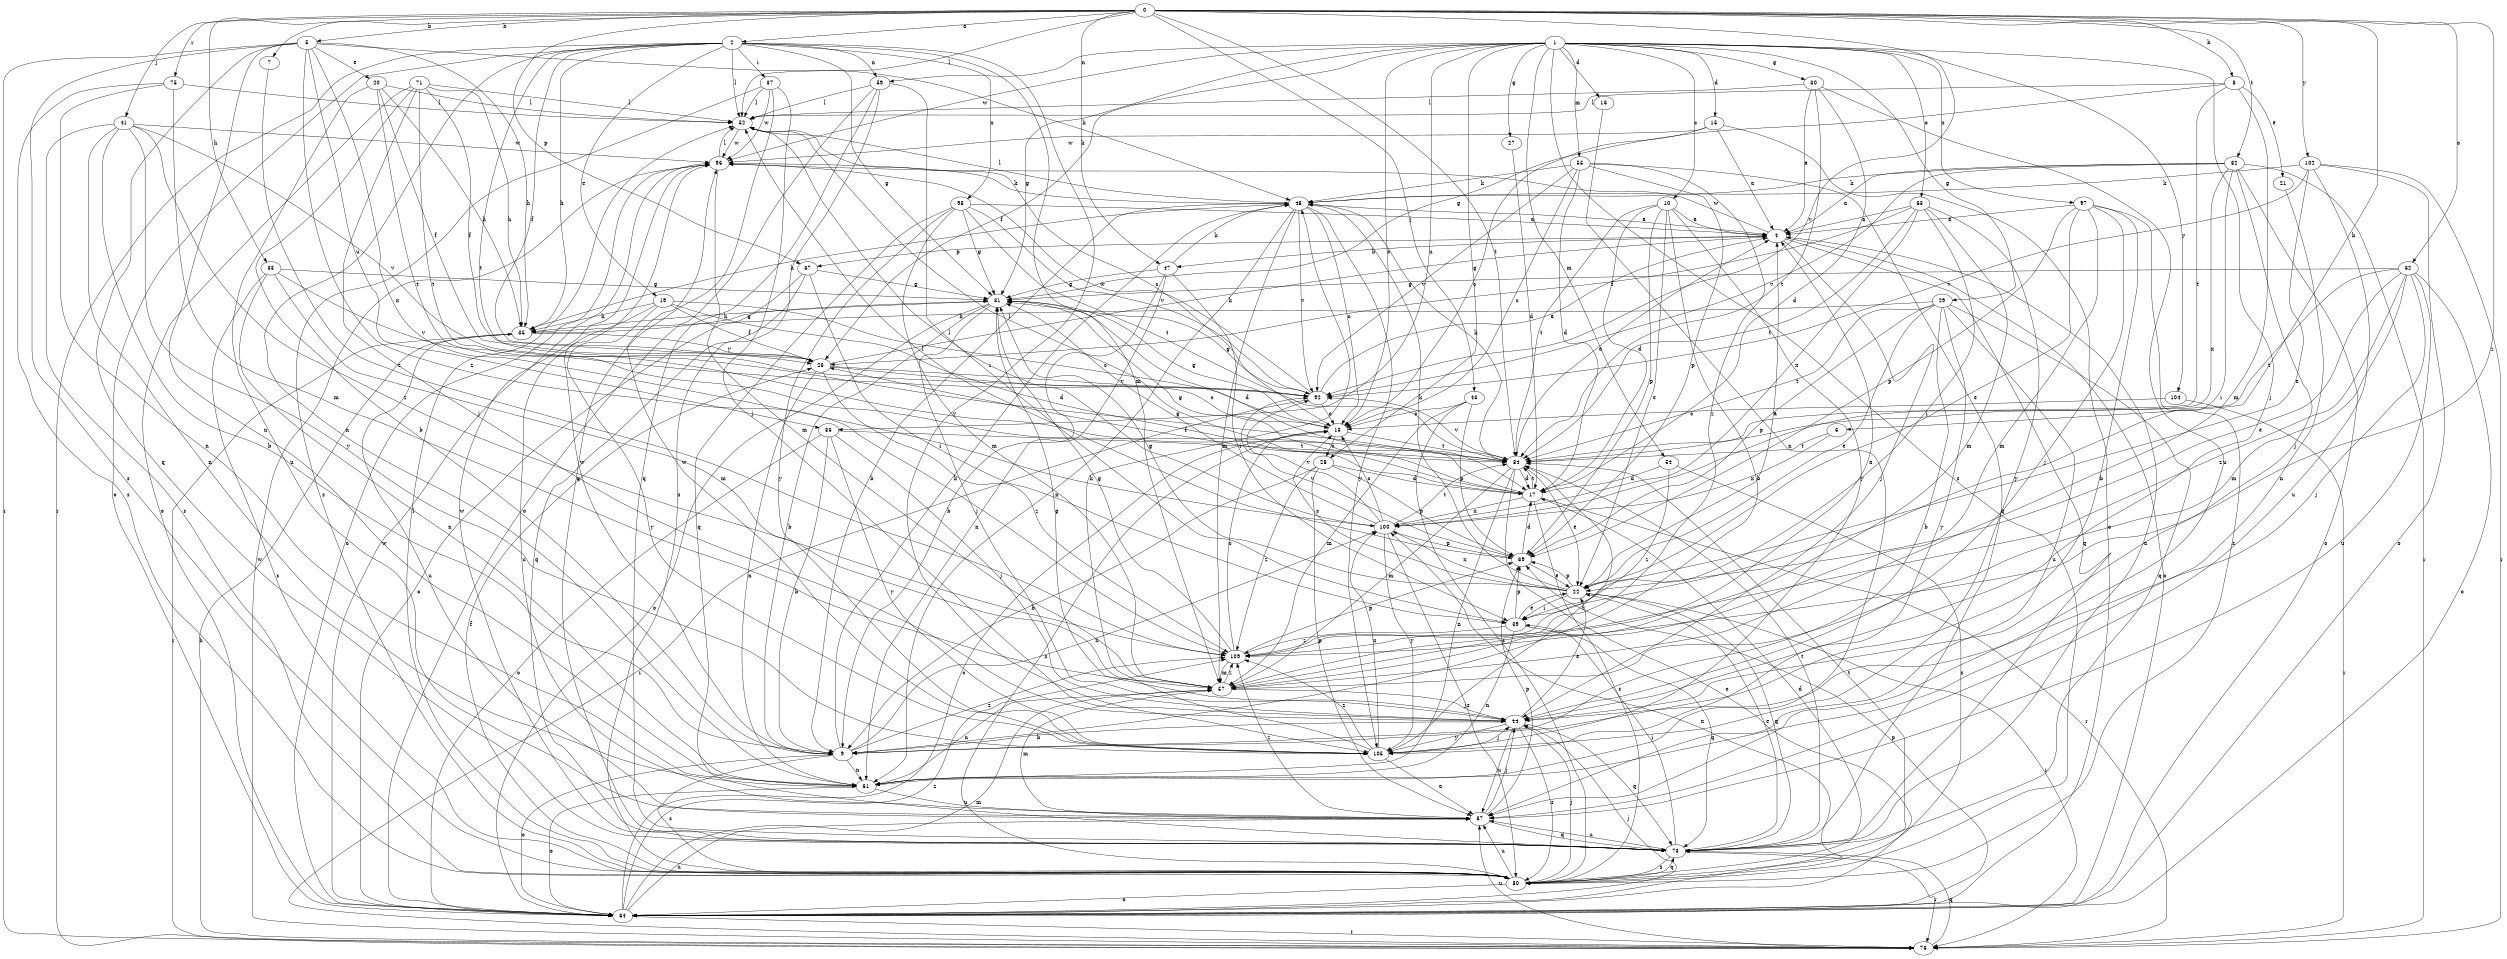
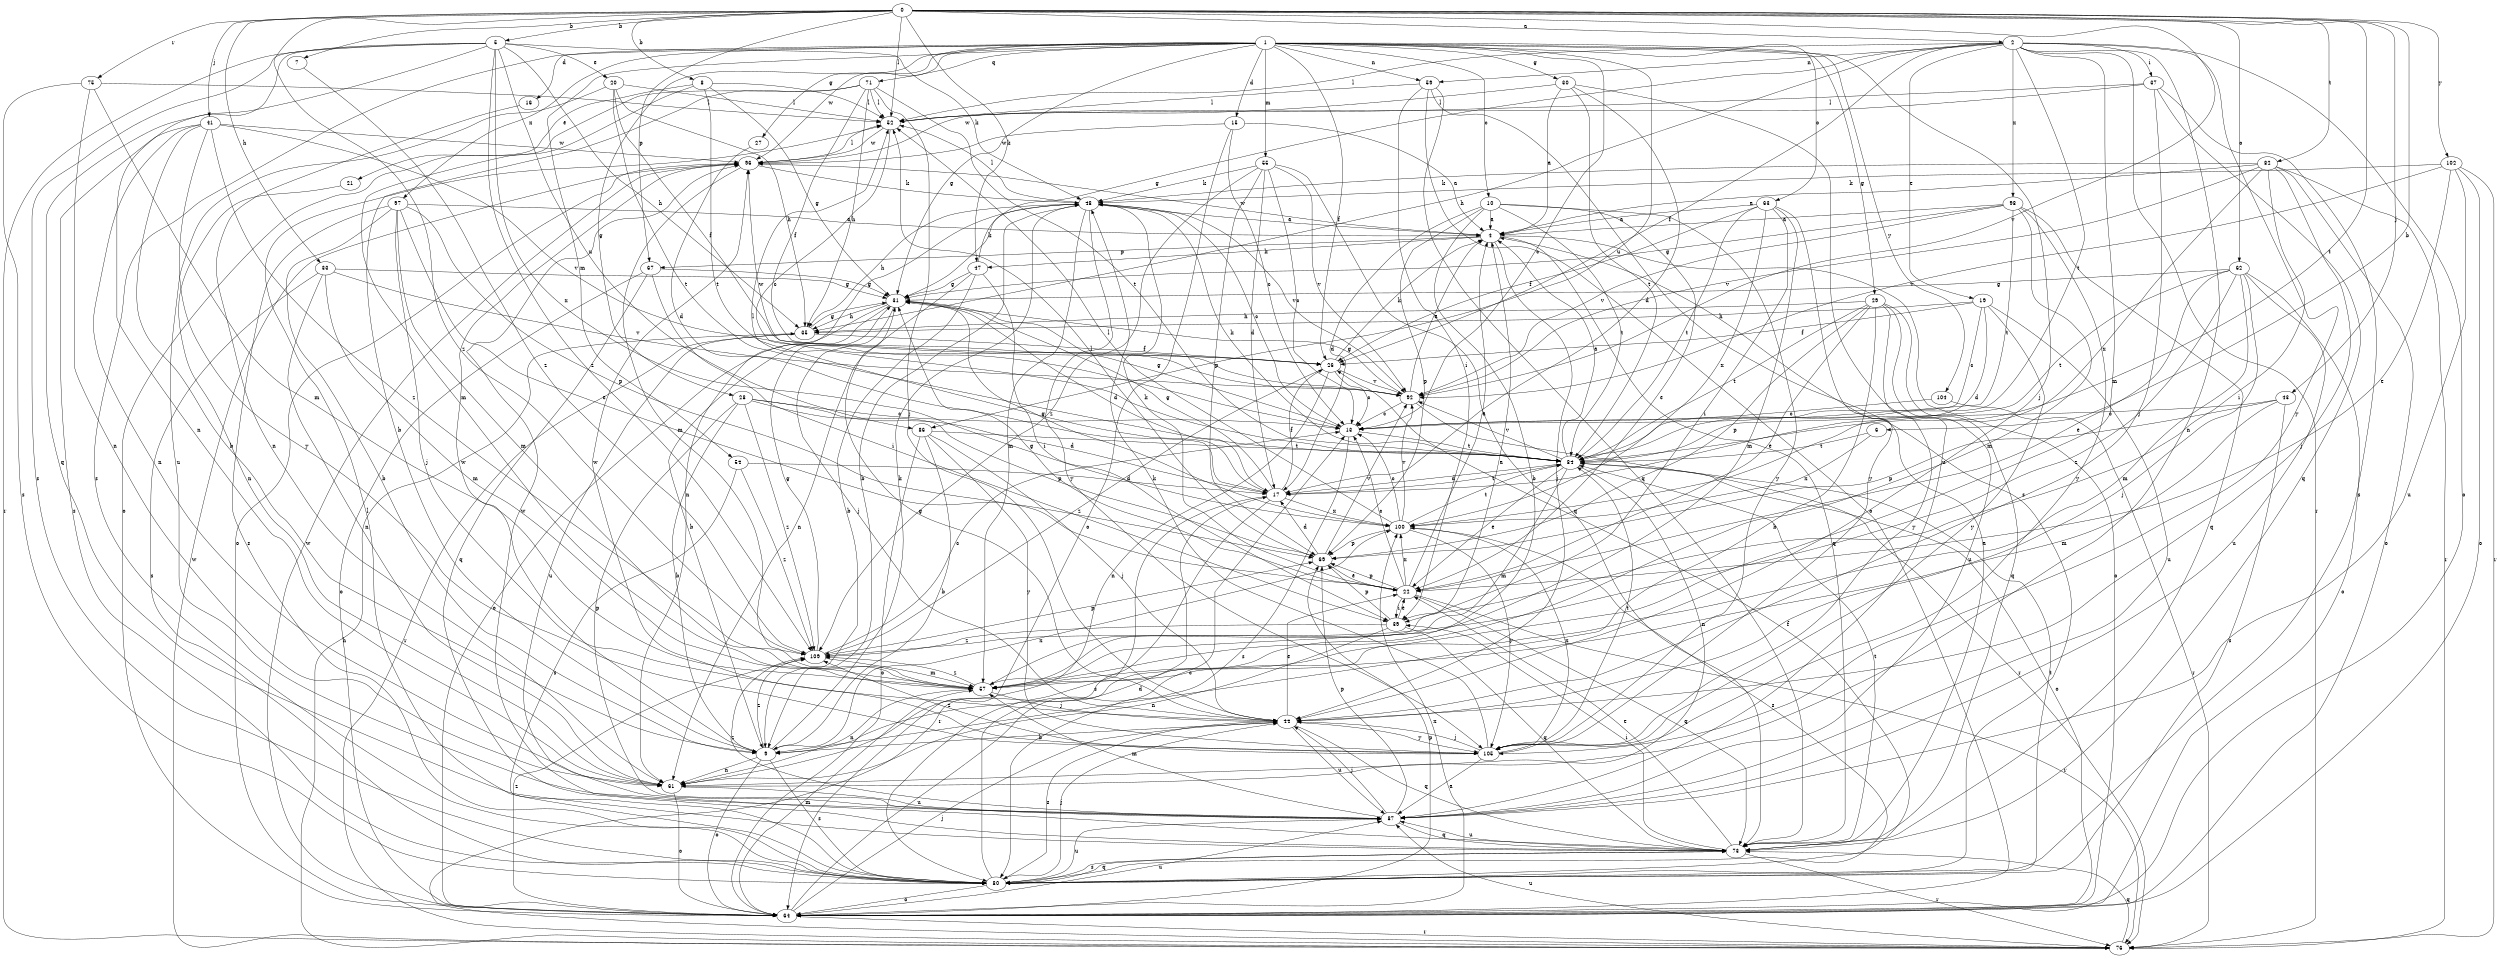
none -> (1021, 53)
(730, 349) -> (1145, 349)
(1331, 445) -> (1044, 421)
